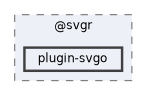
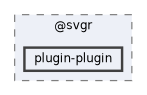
(73, 59) -> (73, 59)
